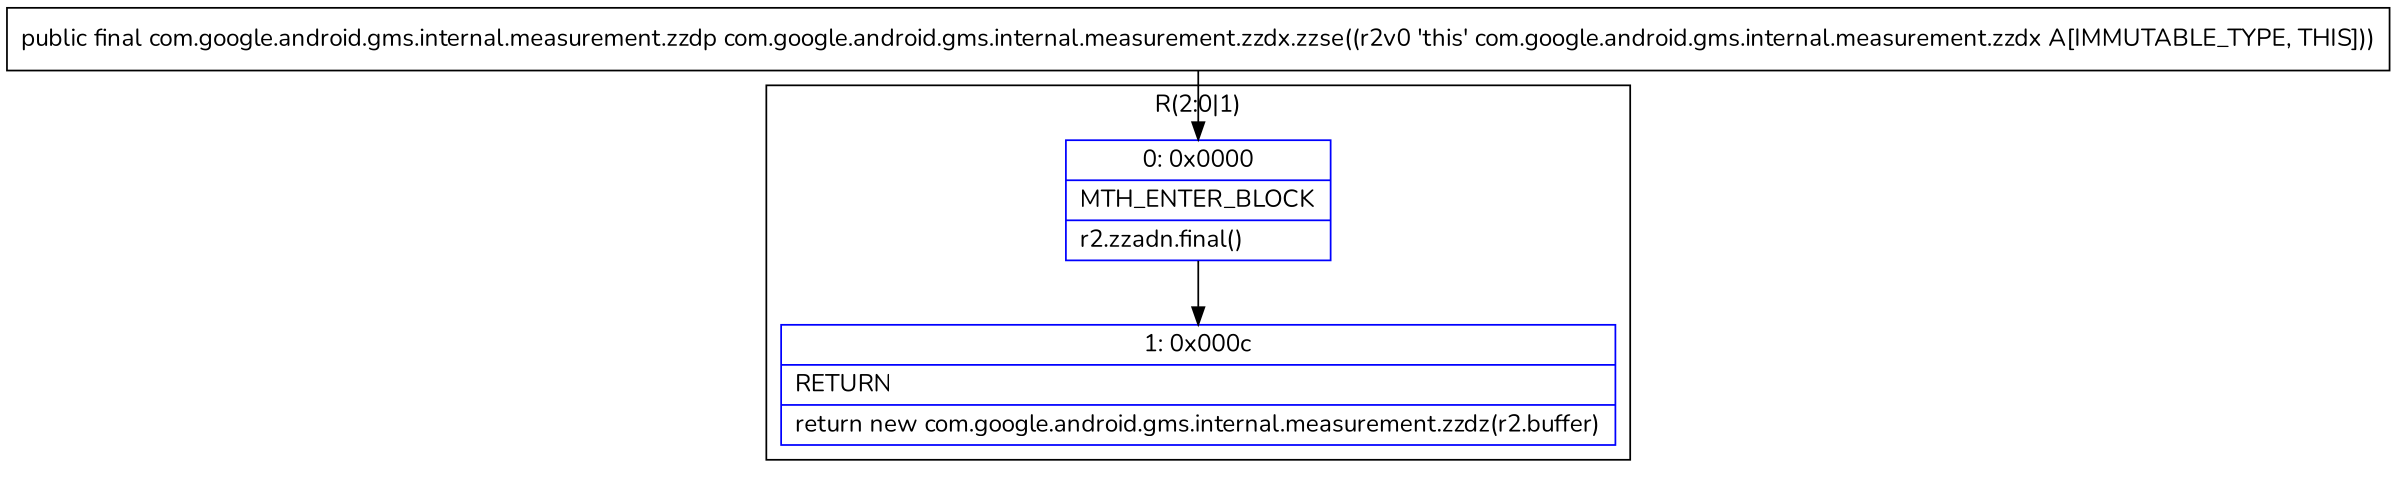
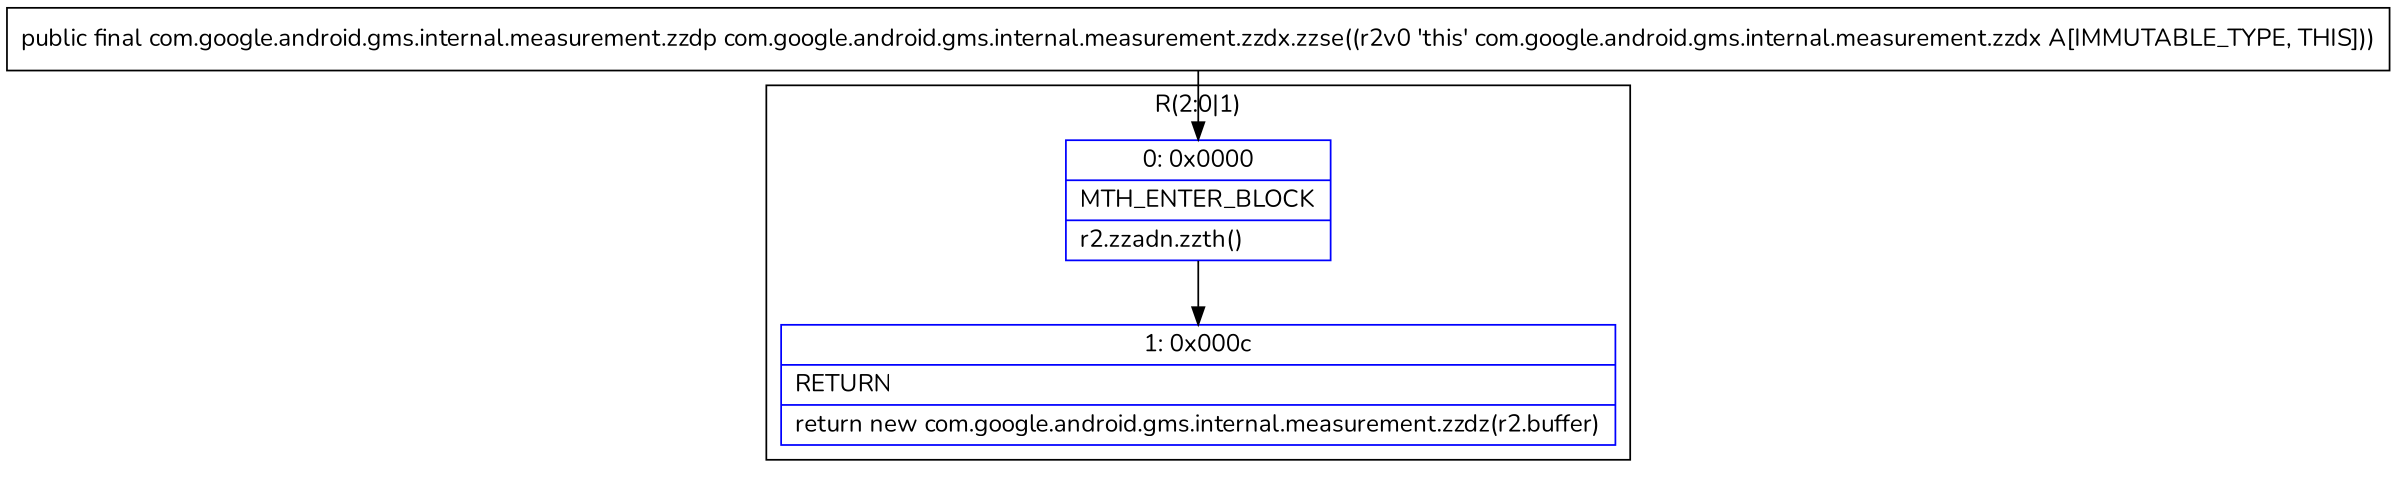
(1162, 239) -> (1162, 239)
